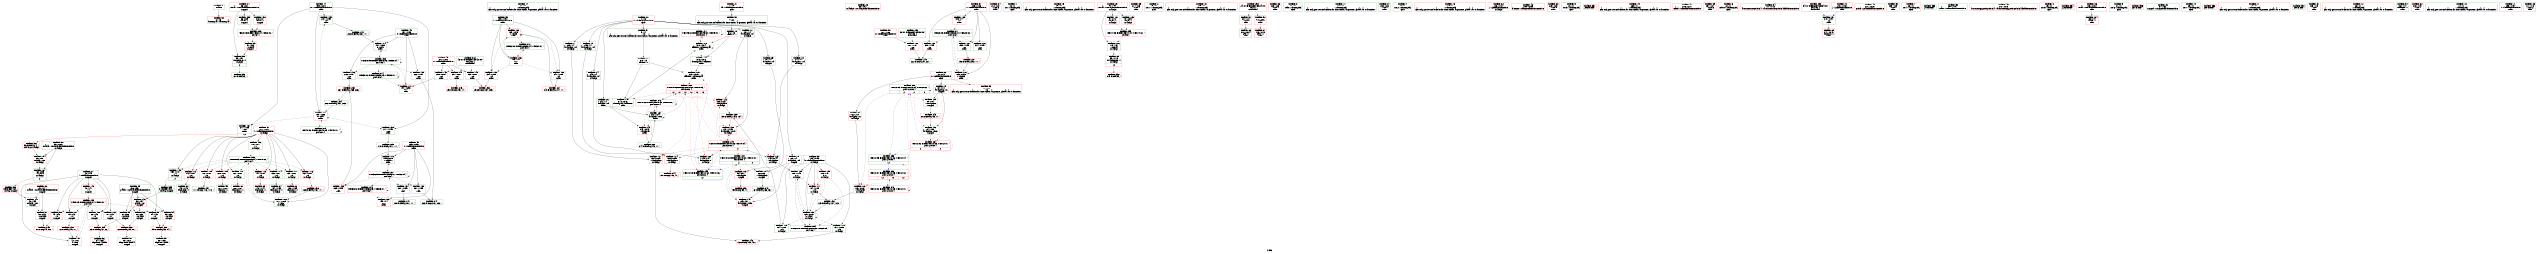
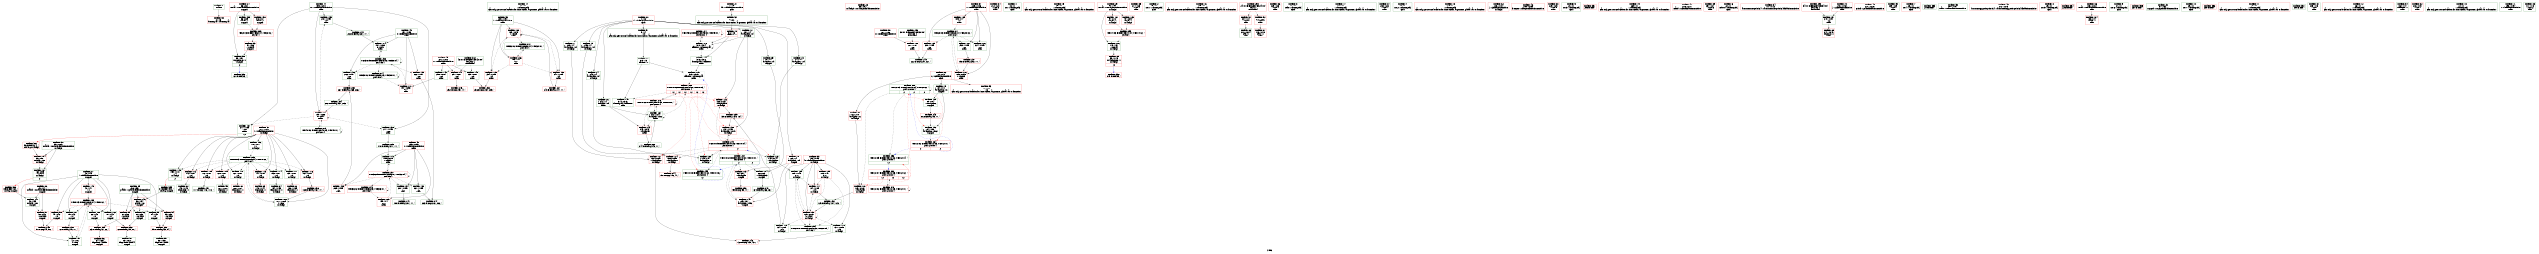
(661, 75) -> (727, 41)
